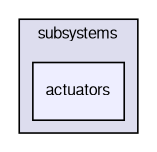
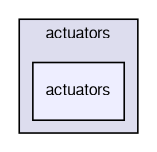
(79, 34) -> (79, 34)
